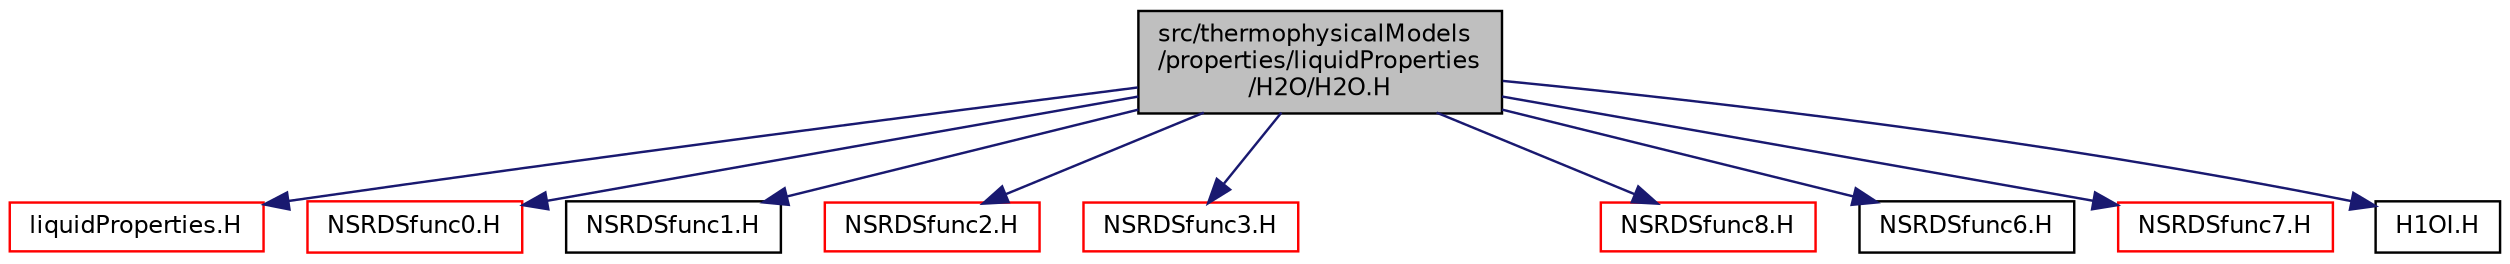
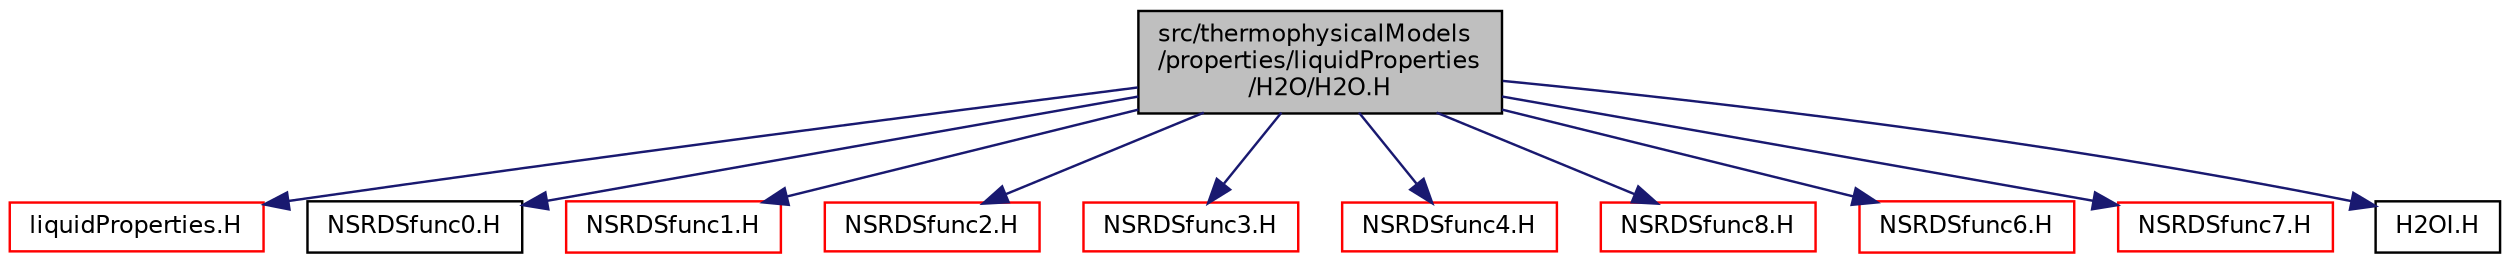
(415, 227) -> (415, 227)
(674, 227) -> (674, 227)
none -> (1450, 227)
(1967, 227) -> (1967, 227)
(2438, 227) -> (2438, 227)
